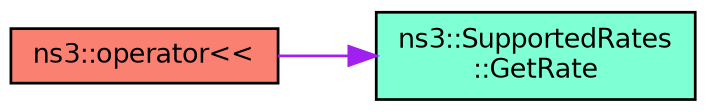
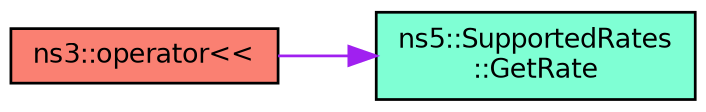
(536, 56) -> (536, 56)
